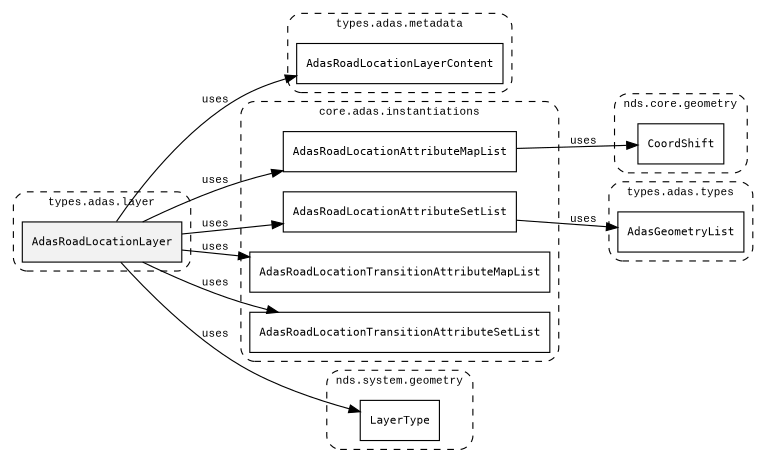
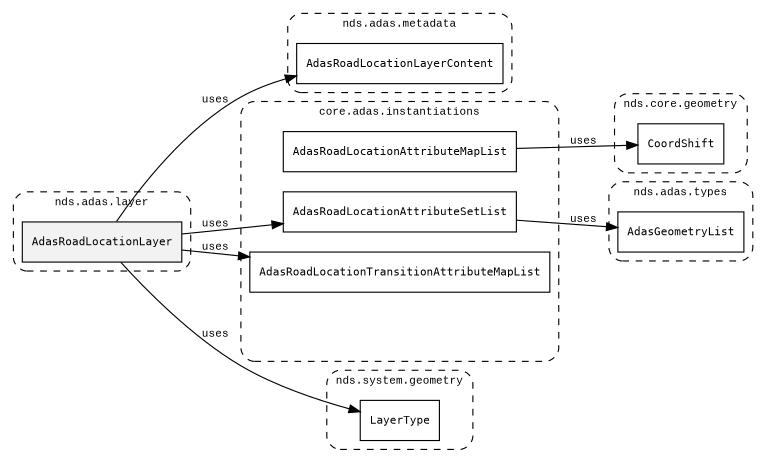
(400, 24) -> (400, 24)
(681, 192) -> (681, 192)
(206, 194) -> none
(102, 202) -> (102, 202)
(400, 332) -> none
